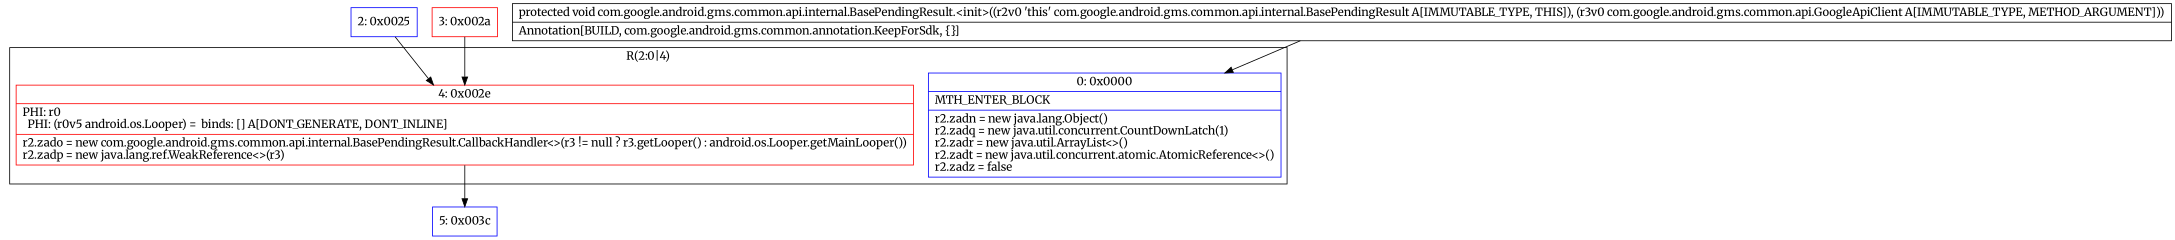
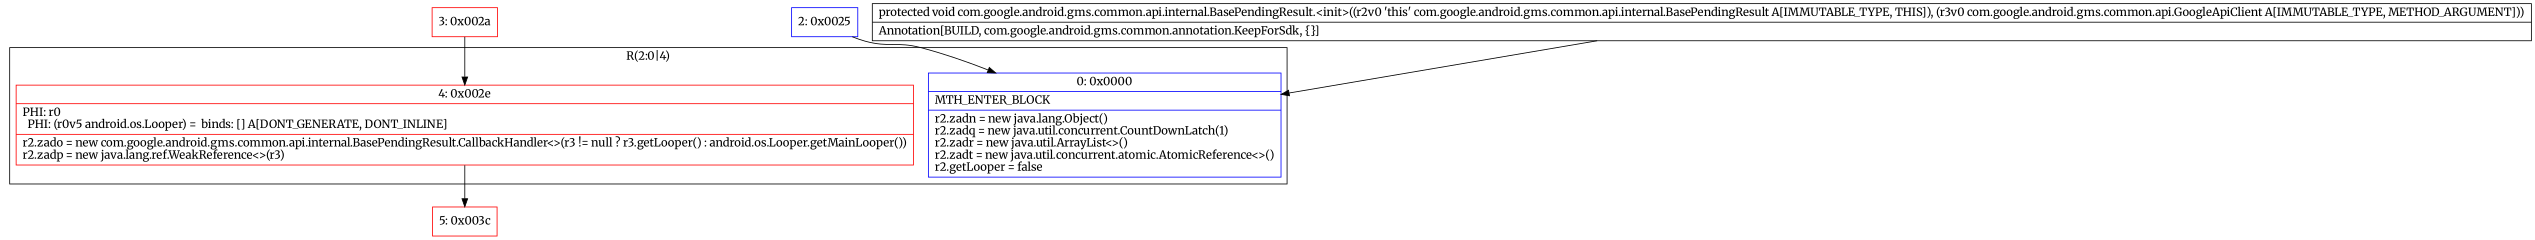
(412, 58) -> (938, 53)
(974, 167) -> (989, 167)
(465, 222) -> (465, 222)
